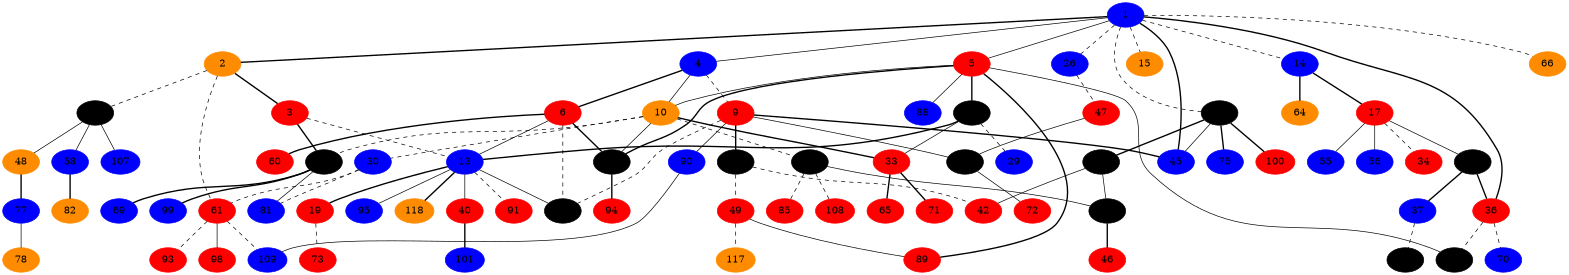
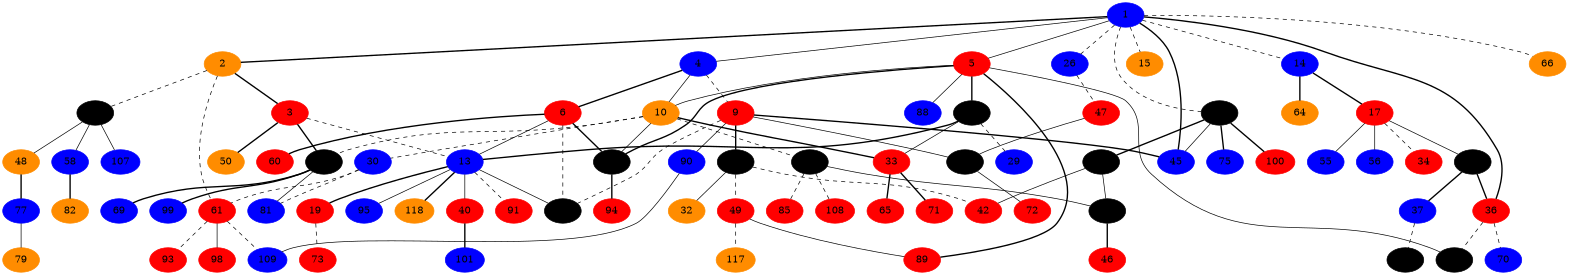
none -> (226, 162)
none -> (687, 211)
(21, 260) -> (21, 260)
